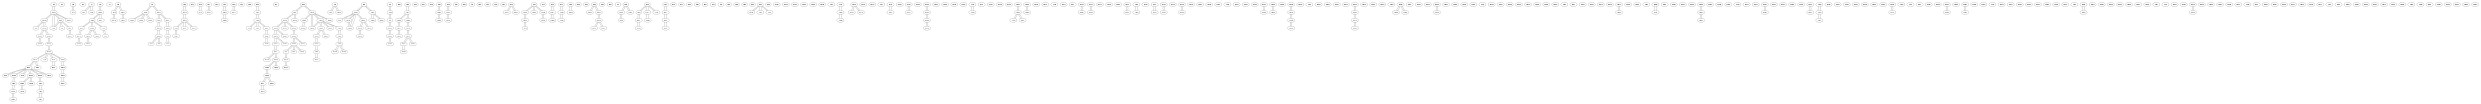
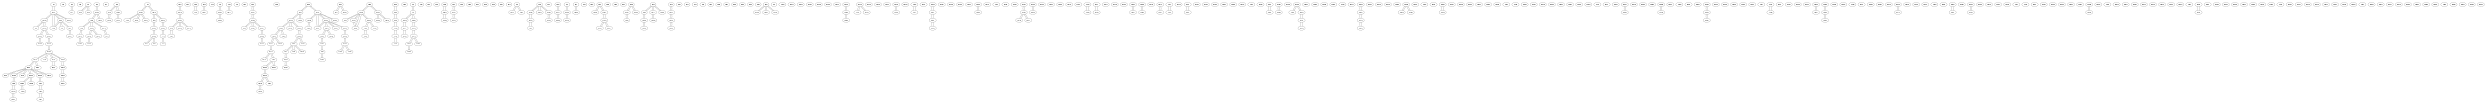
none -> (1292, 12)
